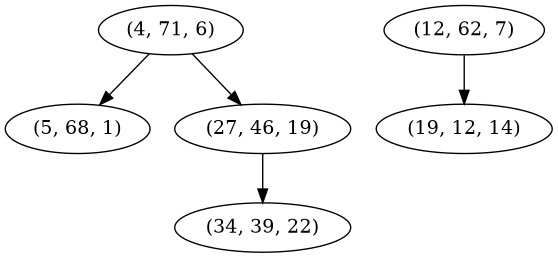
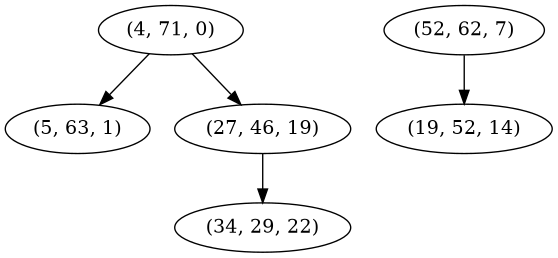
(171, 30) -> (171, 30)
(464, 30) -> (464, 30)
(78, 129) -> (78, 129)
(464, 129) -> (464, 129)
(263, 228) -> (263, 228)
